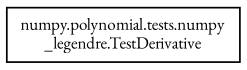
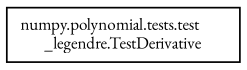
(123, 35) -> (123, 35)
